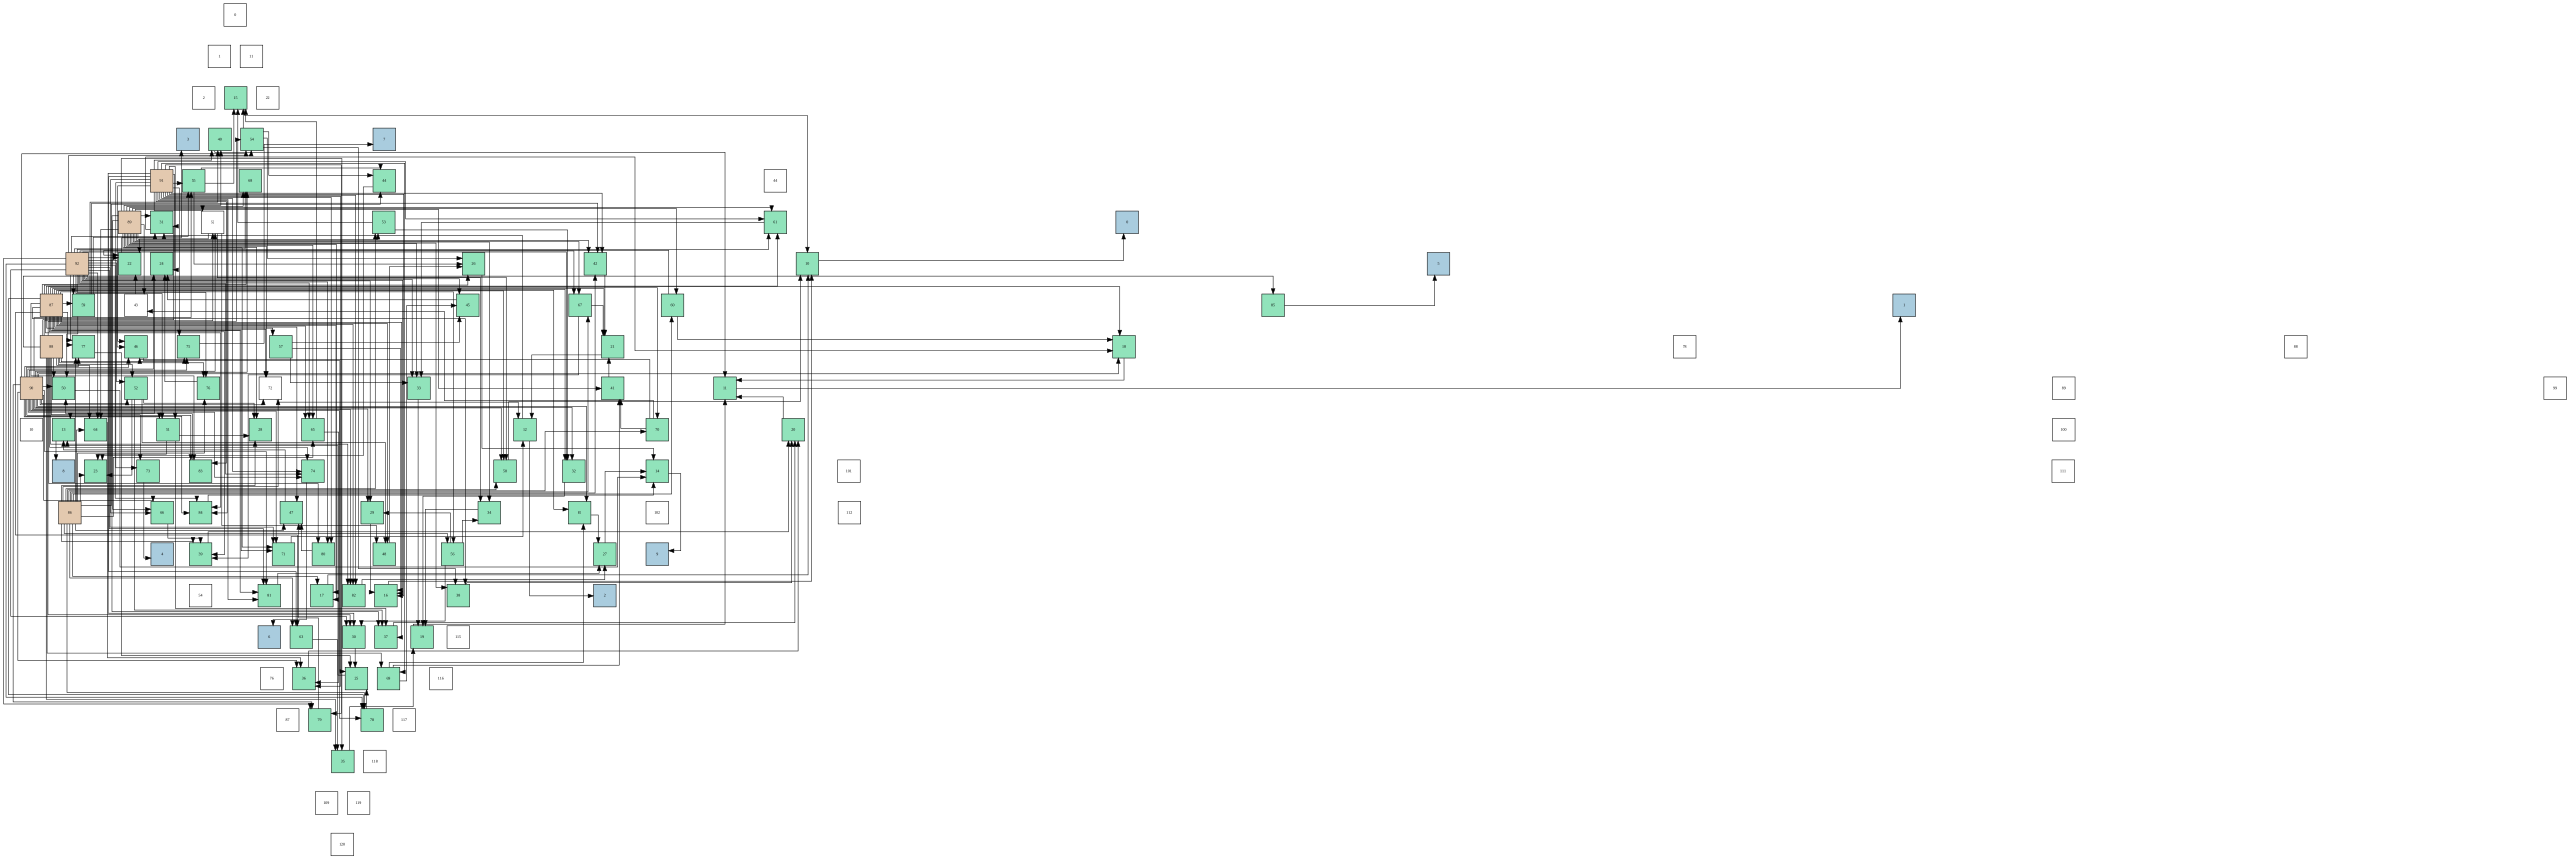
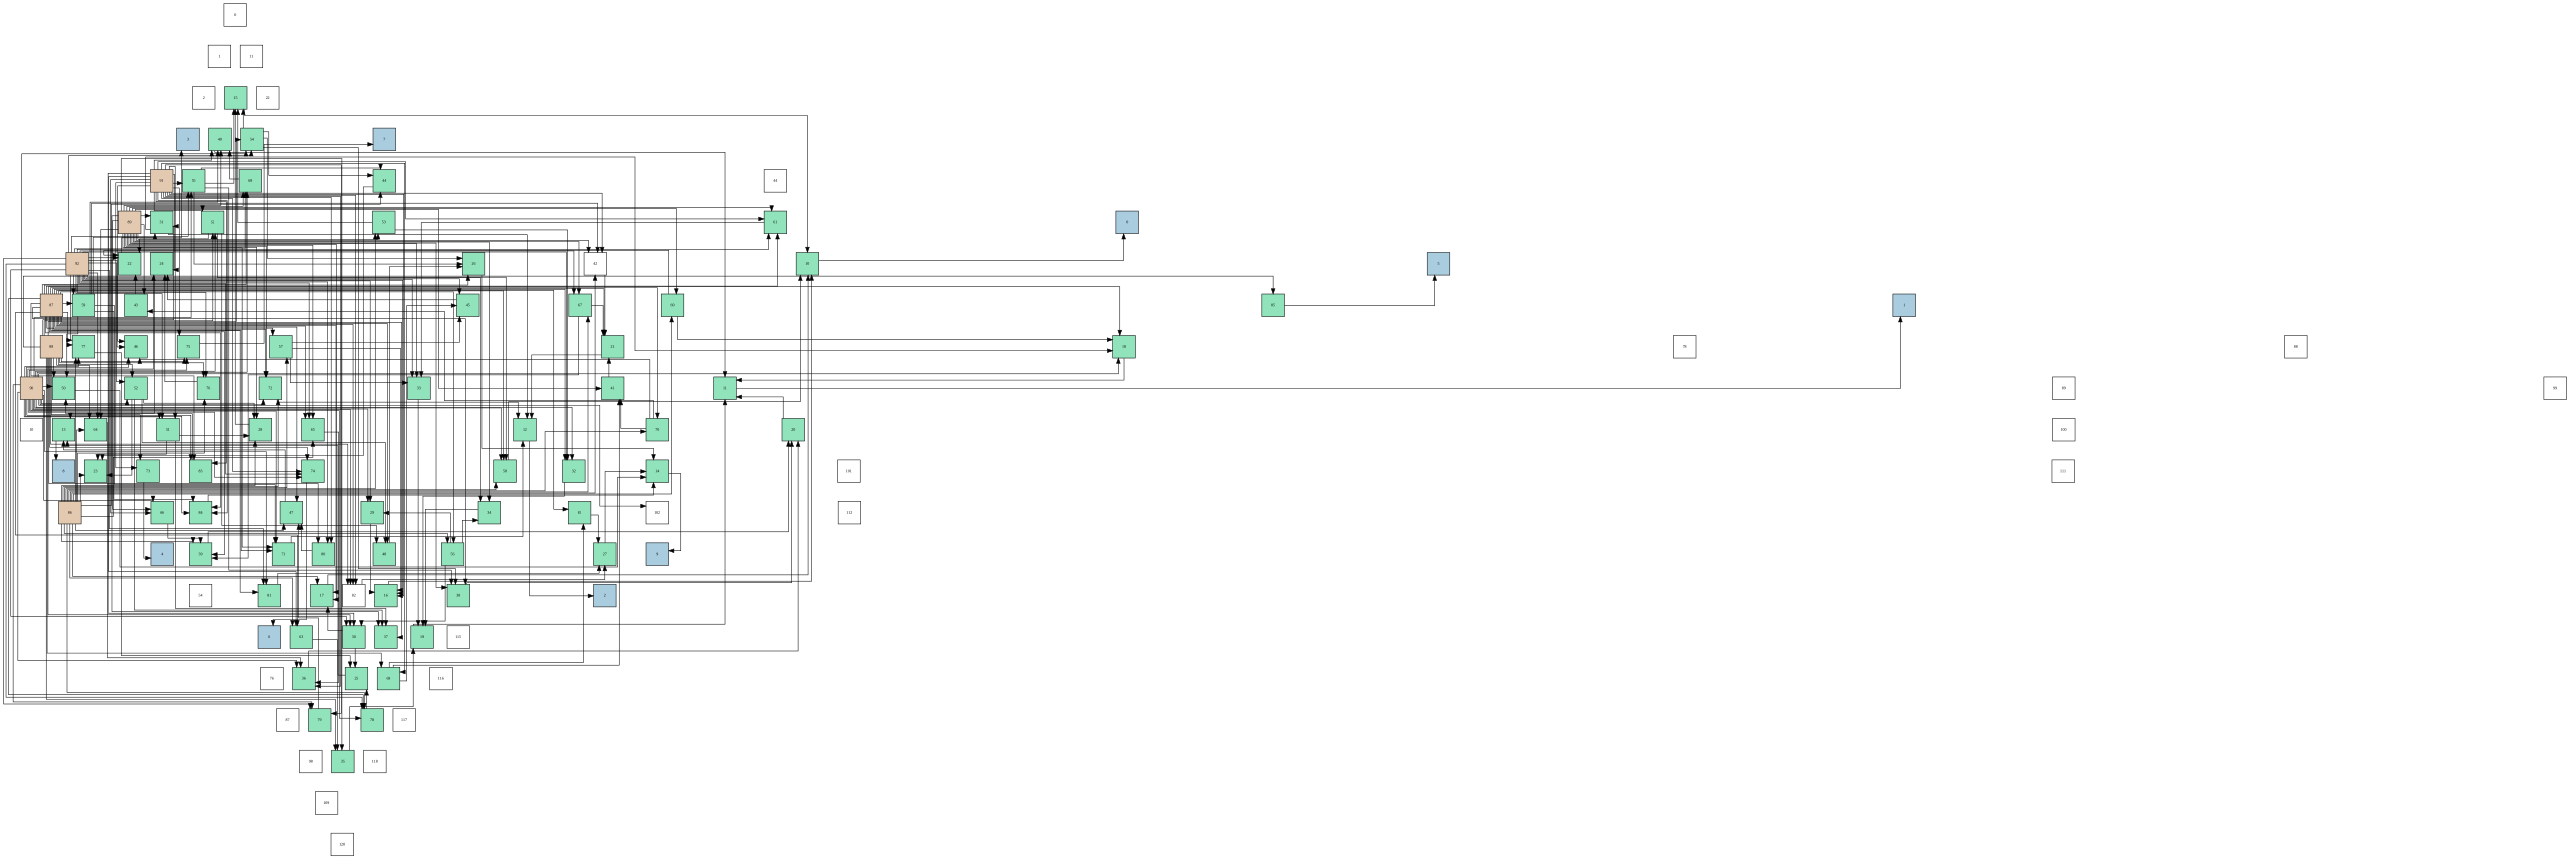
none -> (230, 178)
(213, 222) -> (213, 222)
(317, 231) -> (235, 276)
(435, 236) -> (450, 235)
(595, 264) -> (595, 264)
(136, 305) -> (136, 305)
(228, 374) -> none
(270, 388) -> (270, 388)
(353, 406) -> (387, 405)
(115, 409) -> (114, 435)
(340, 417) -> none
(110, 473) -> (122, 485)
none -> (231, 488)
none -> (229, 547)
(354, 596) -> (354, 596)
(739, 623) -> none
none -> (328, 629)
none -> (311, 762)
(359, 803) -> none
